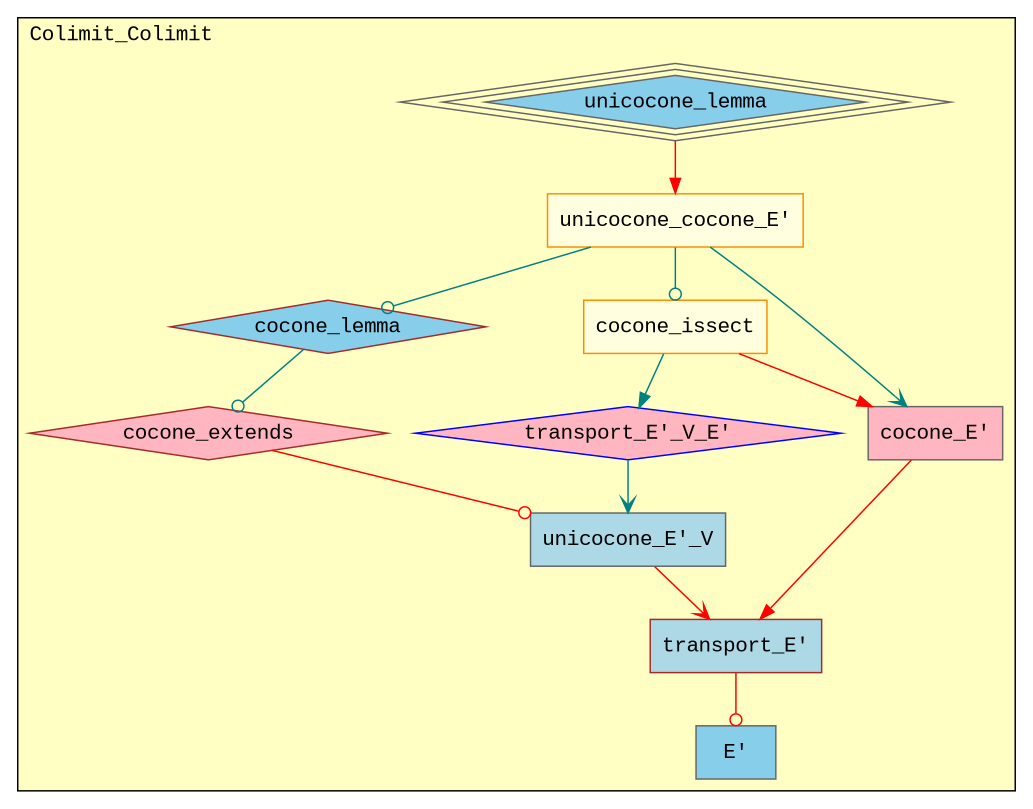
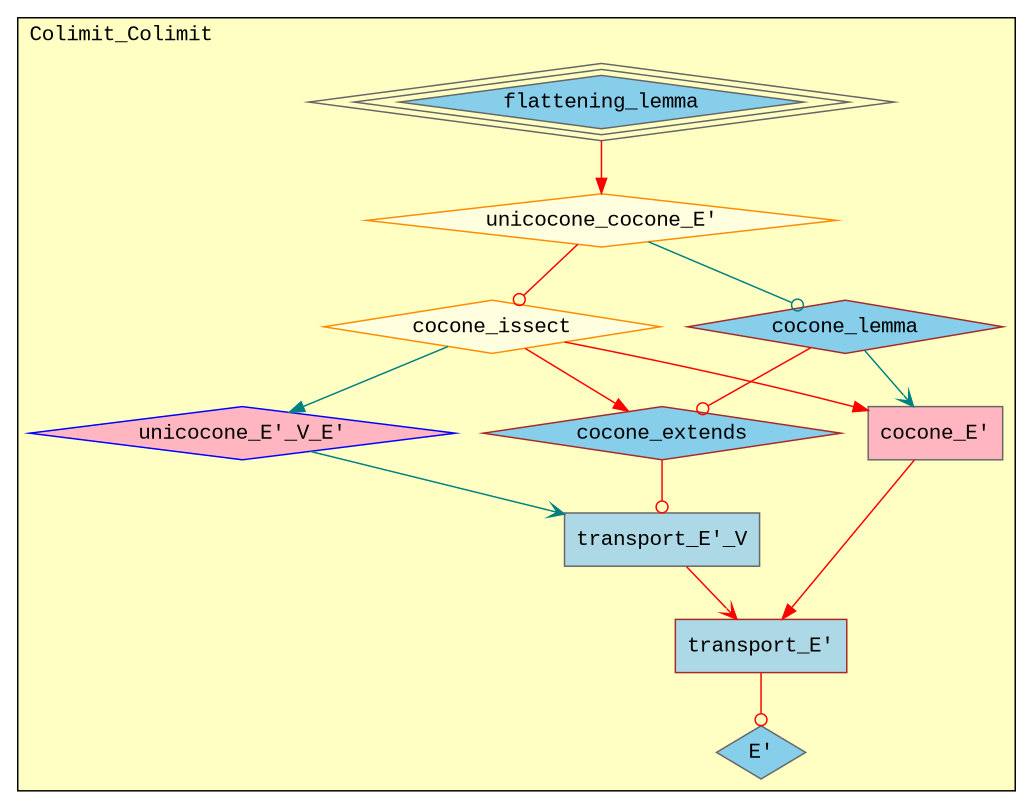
(675, 102) -> (601, 102)
(675, 220) -> (601, 220)
(675, 268) -> (551, 270)
(805, 320) -> (884, 373)
(675, 327) -> (492, 327)
(273, 376) -> (765, 374)
none -> (570, 376)
(208, 433) -> (662, 433)
(628, 433) -> (242, 433)
(628, 540) -> (662, 540)
(736, 752) -> (761, 752)
